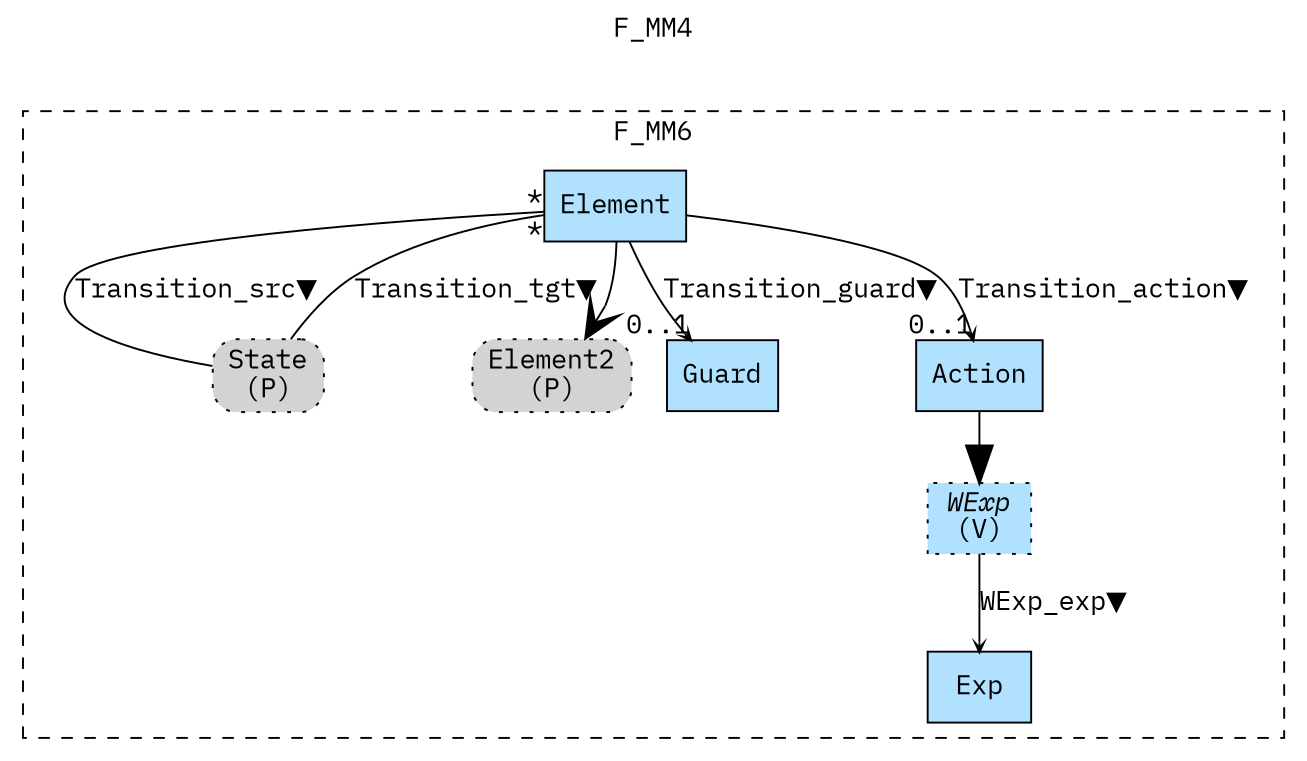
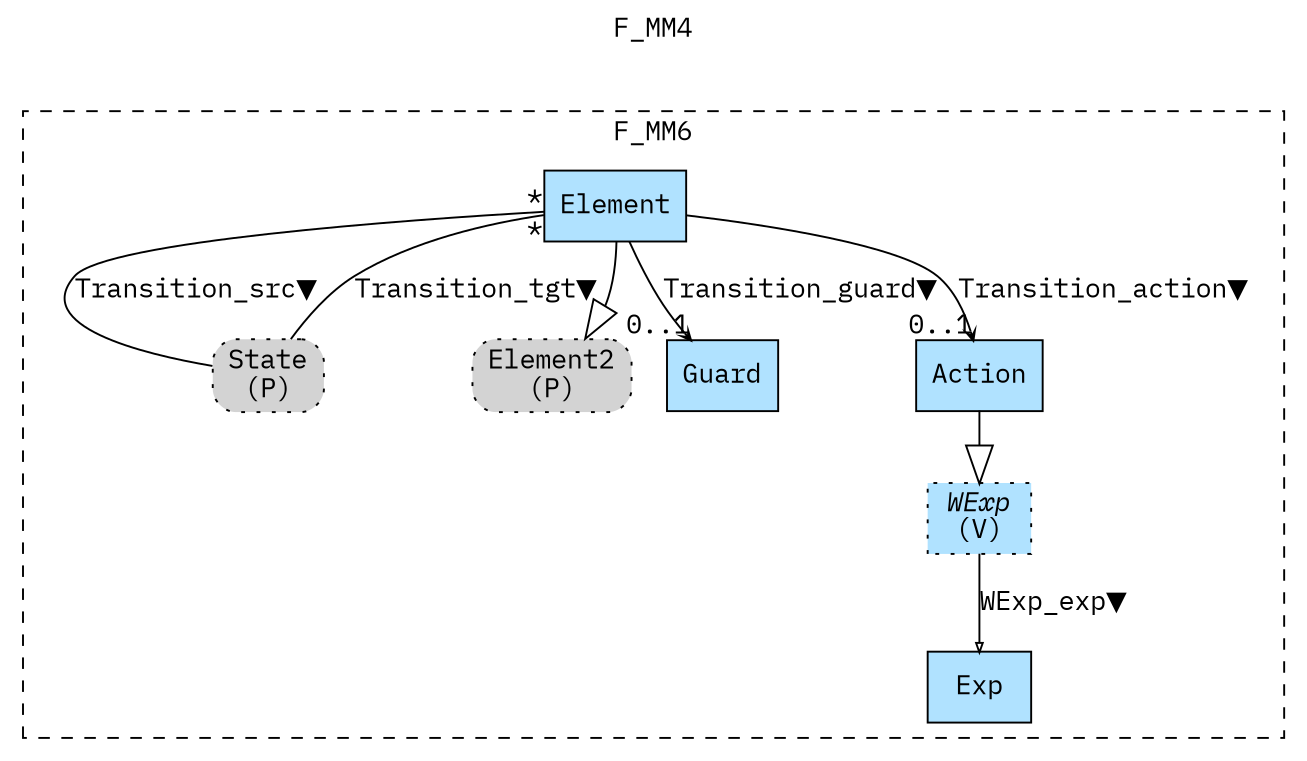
(614, 274) -> (614, 274)
(979, 428) -> (979, 428)
(979, 598) -> (979, 598)
